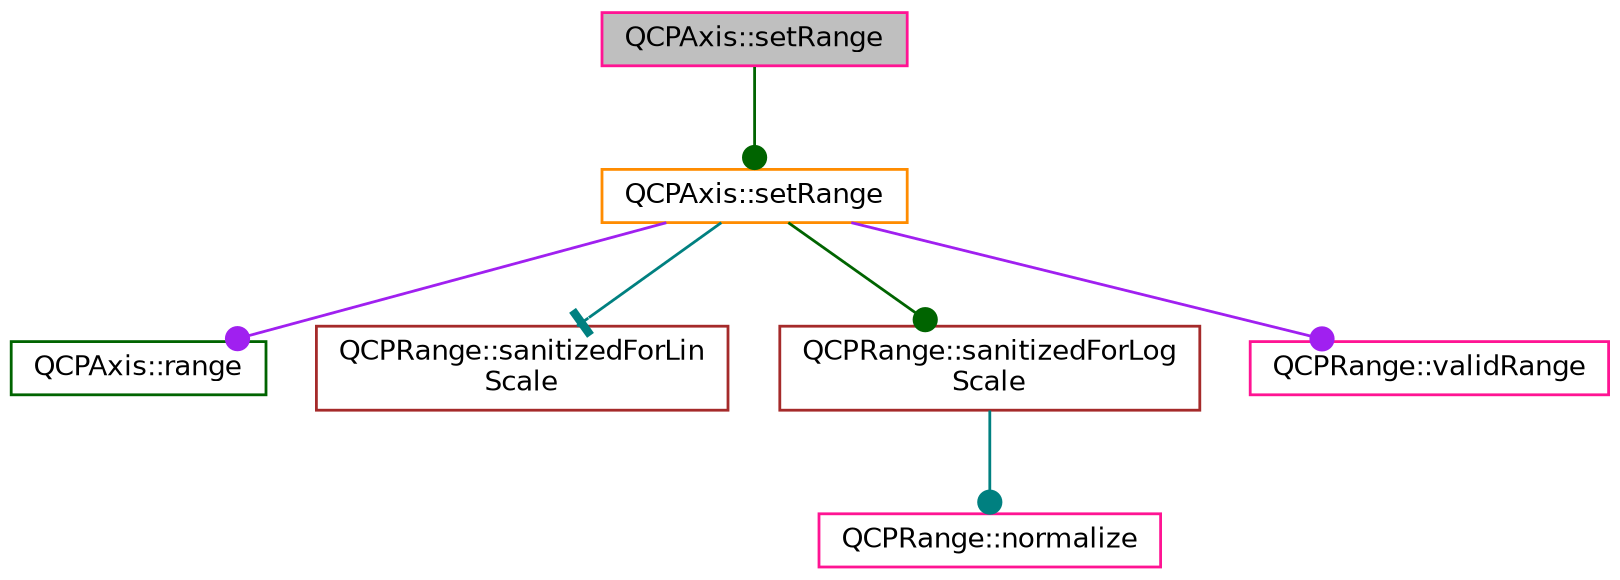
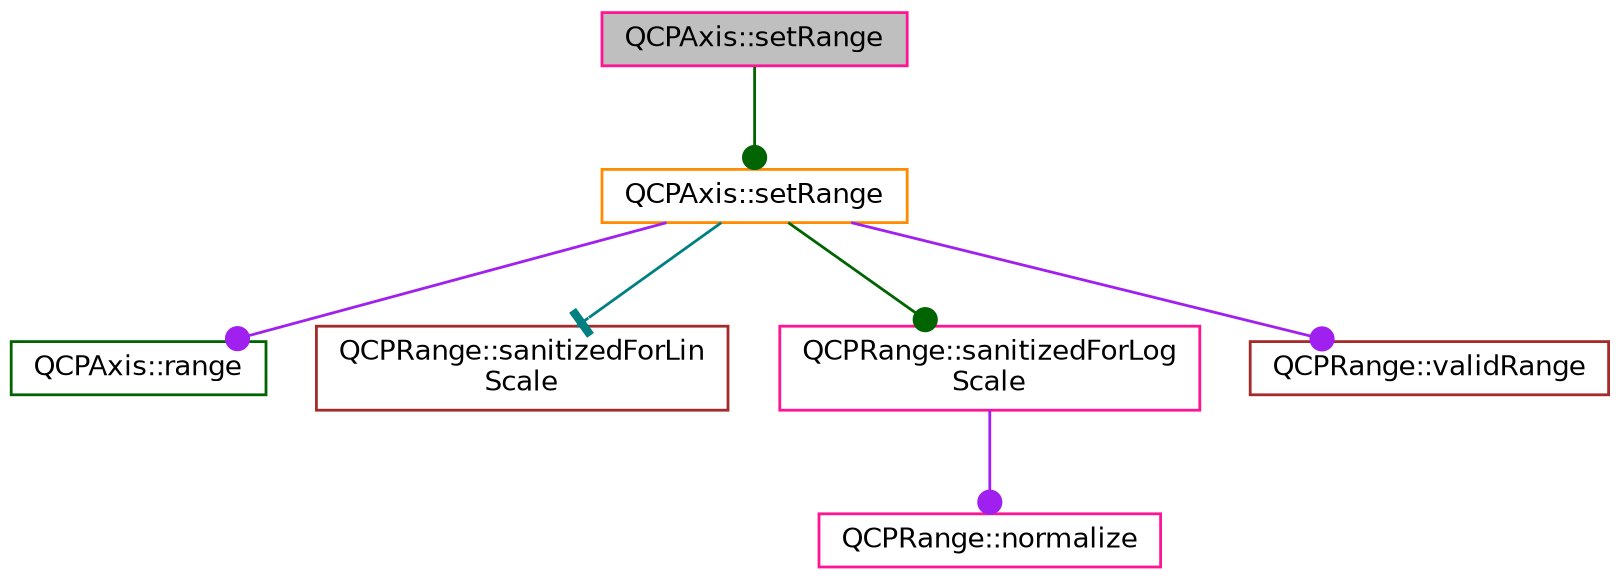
(990, 368) -> (990, 368)
(1429, 368) -> (1429, 368)
(990, 450) -> (990, 450)
